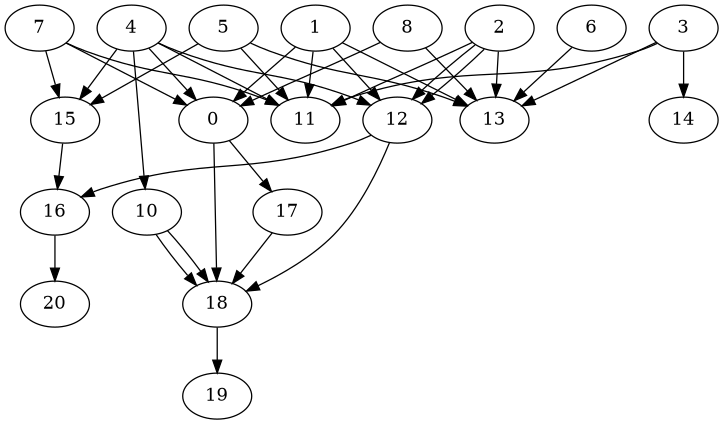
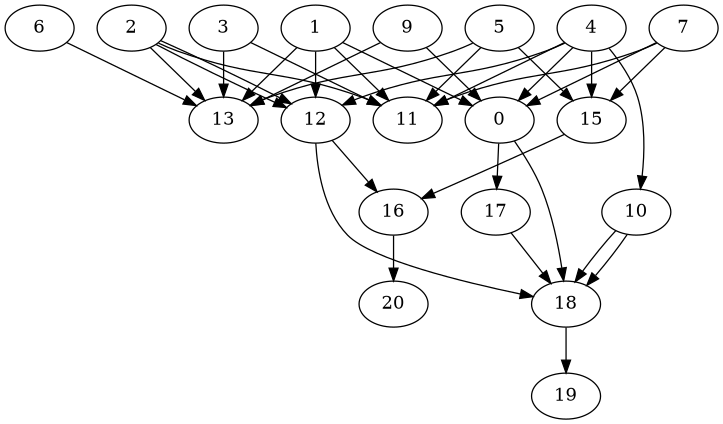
(408, 28) -> (408, 28)
(684, 120) -> none
